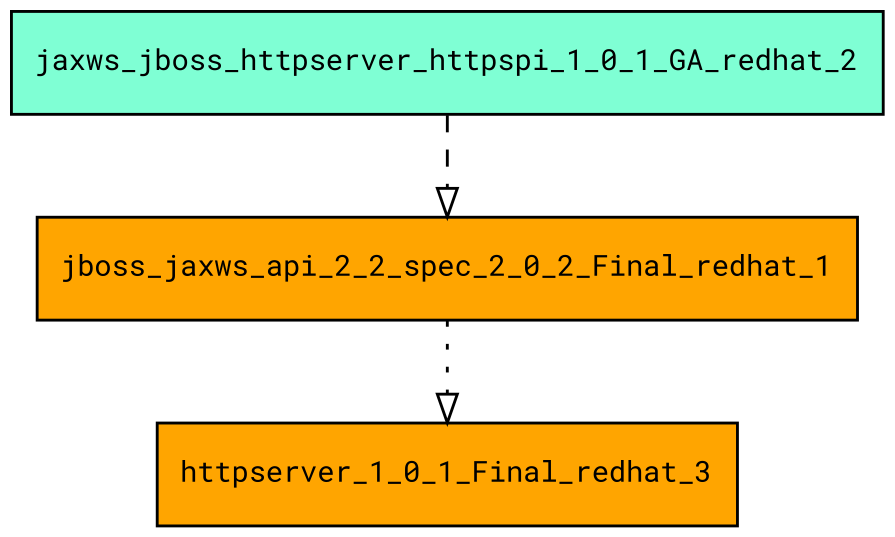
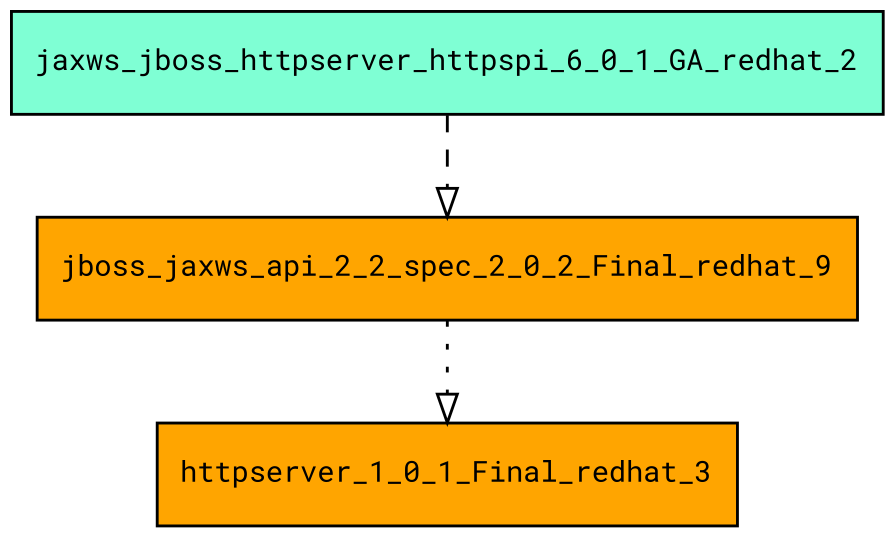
(447, 63) -> (447, 63)
(447, 269) -> (447, 269)
